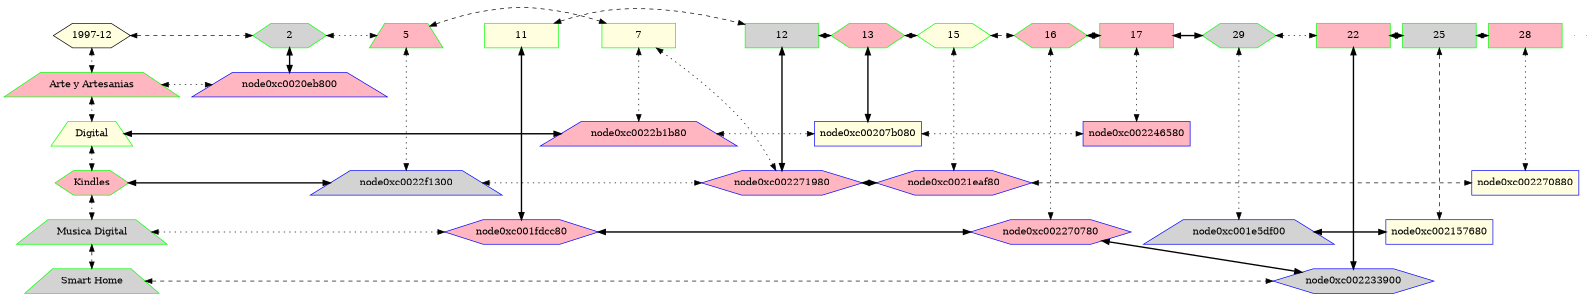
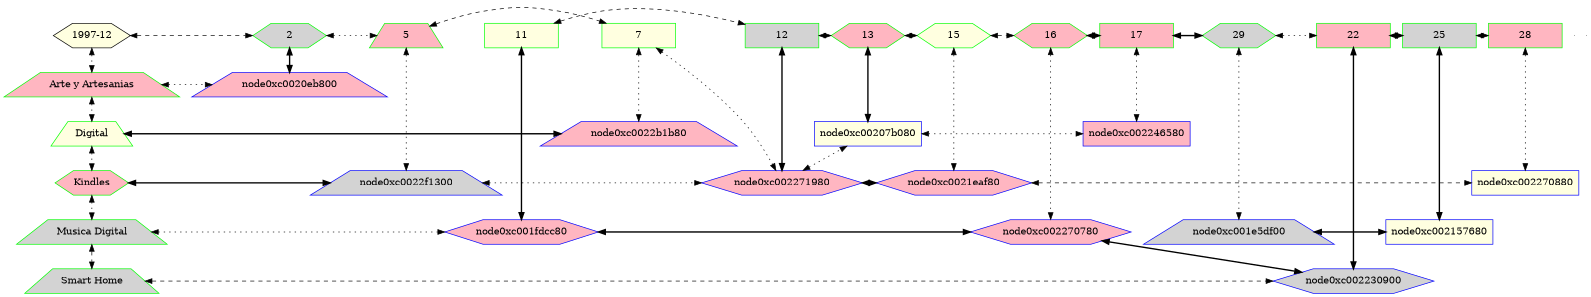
(765, 134) -> (825, 158)
(1439, 134) -> (1439, 134)
(1353, 281) -> (1353, 281)
